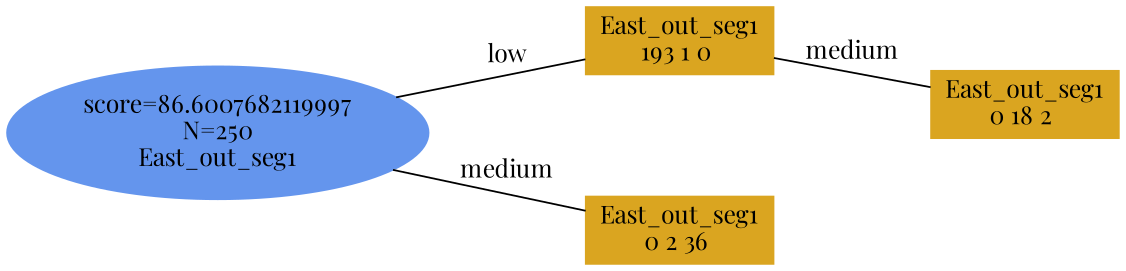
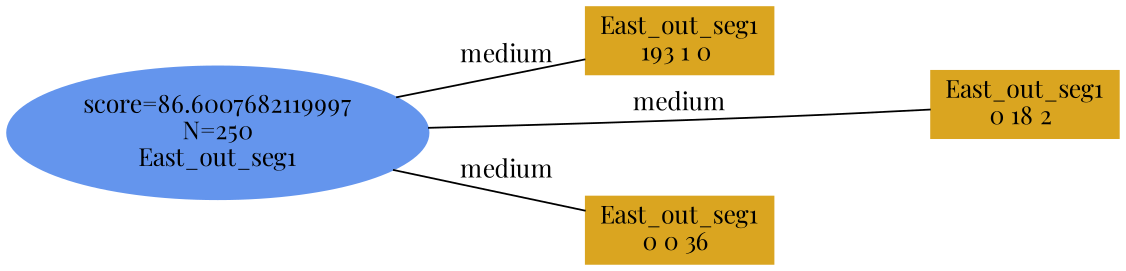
(507, 56) -> (507, 56)
(852, 73) -> (679, 120)
(680, 230) -> (680, 230)
